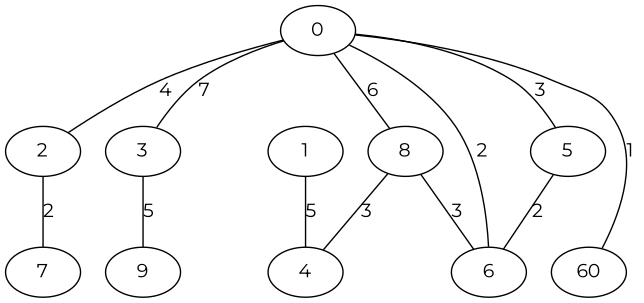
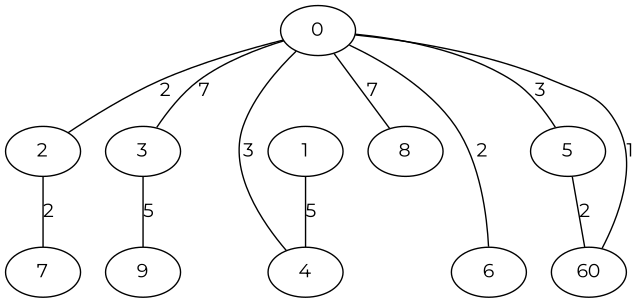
(166, 91) -> (166, 91)
(373, 91) -> (373, 91)
(355, 212) -> (240, 148)
(447, 212) -> none
(528, 212) -> (578, 212)
